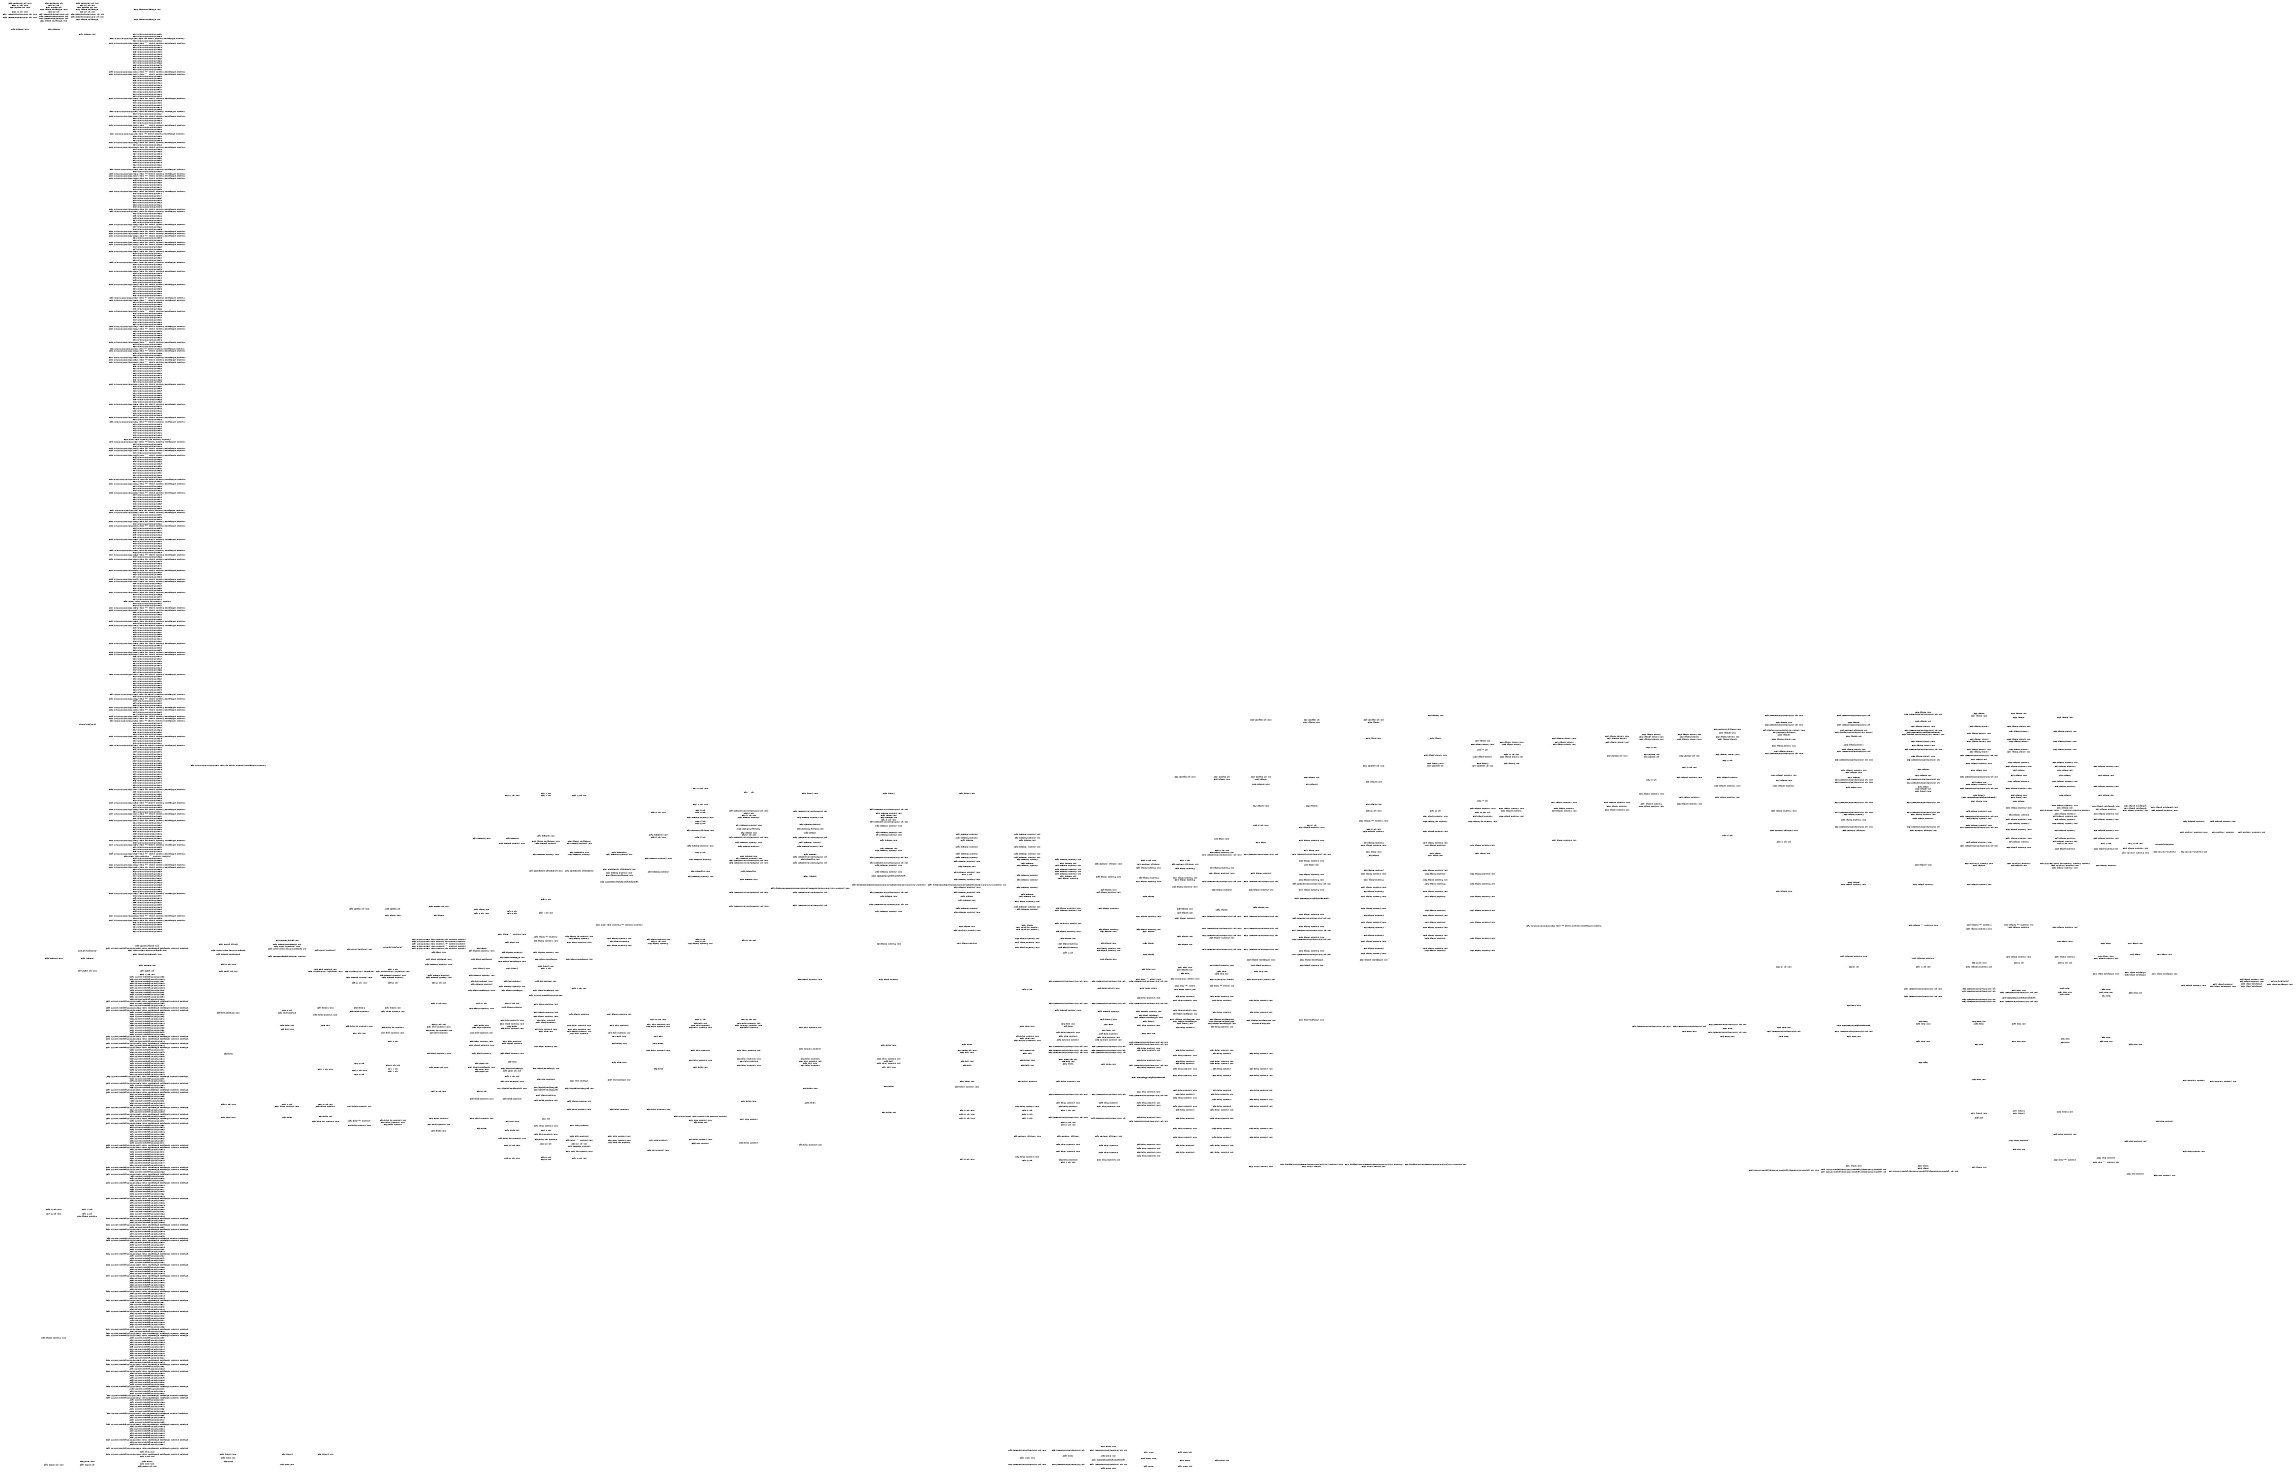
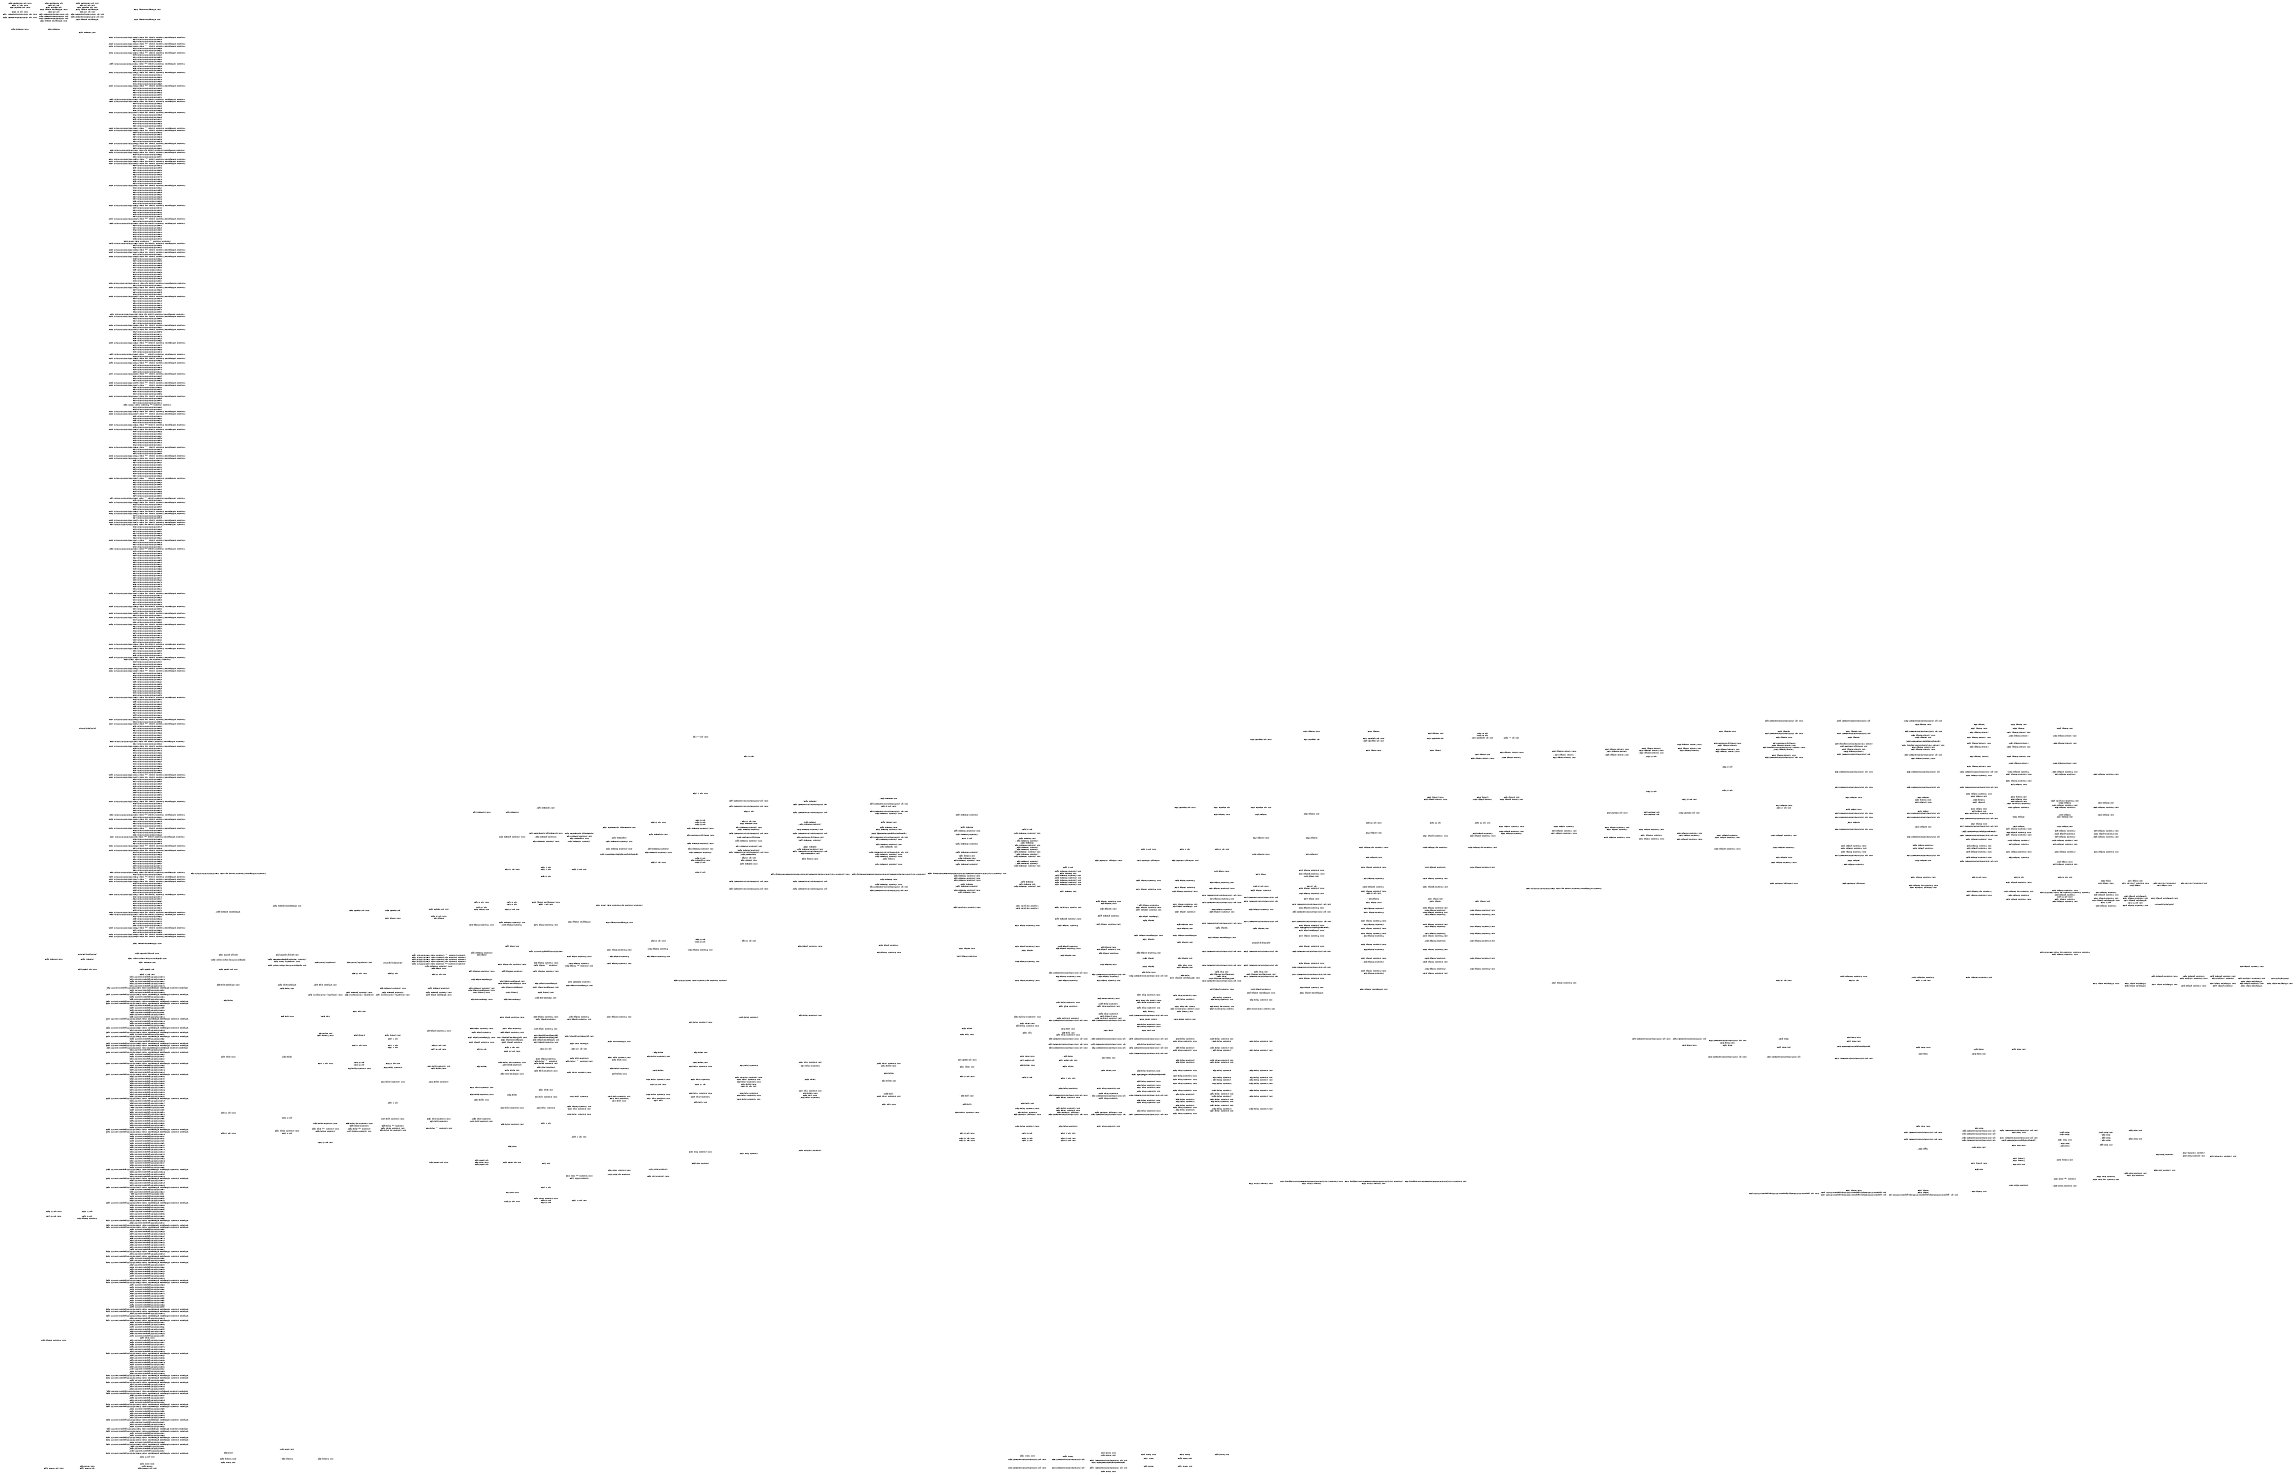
none -> (147, 281)
